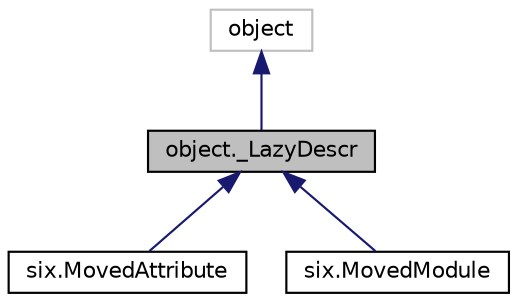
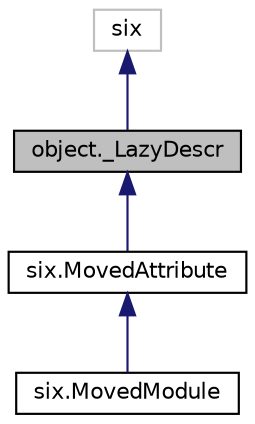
(261, 30) -> (128, 30)
(338, 219) -> (128, 344)
